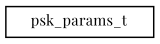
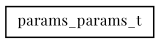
(80, 22) -> (80, 22)
